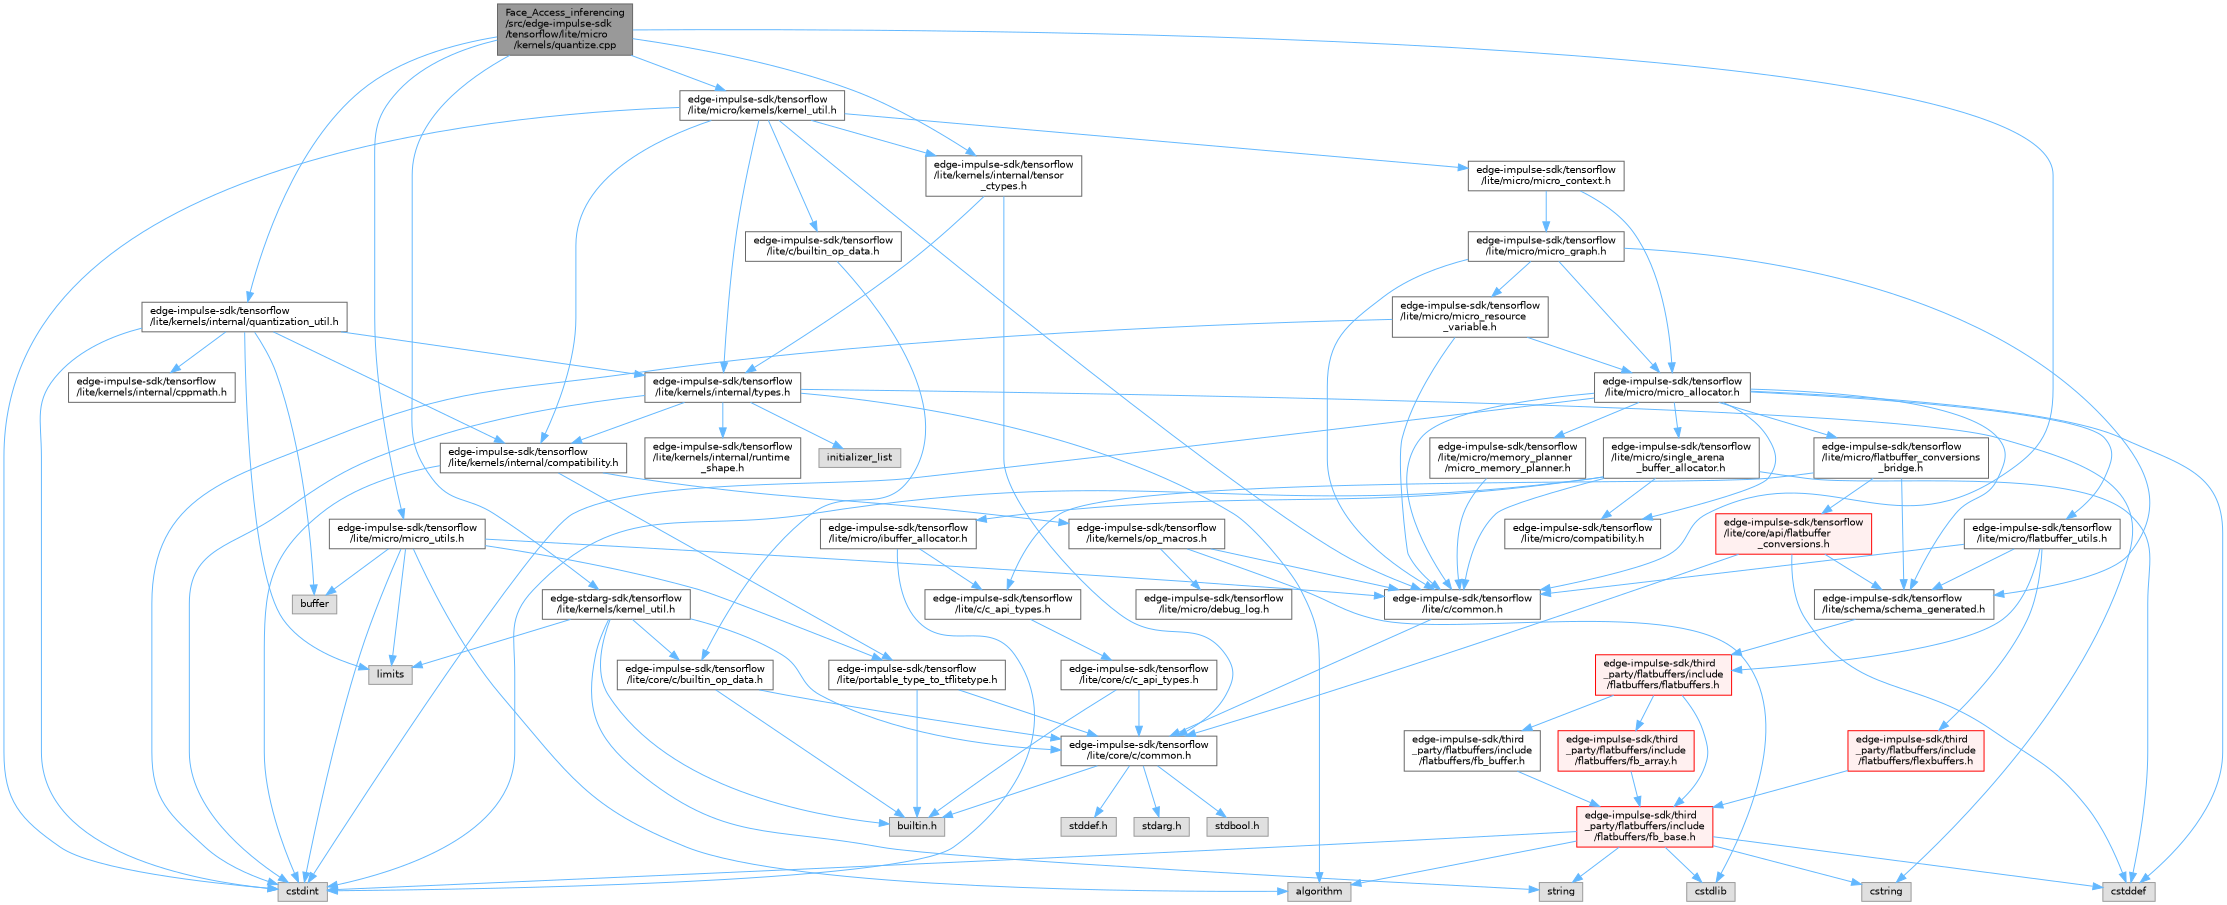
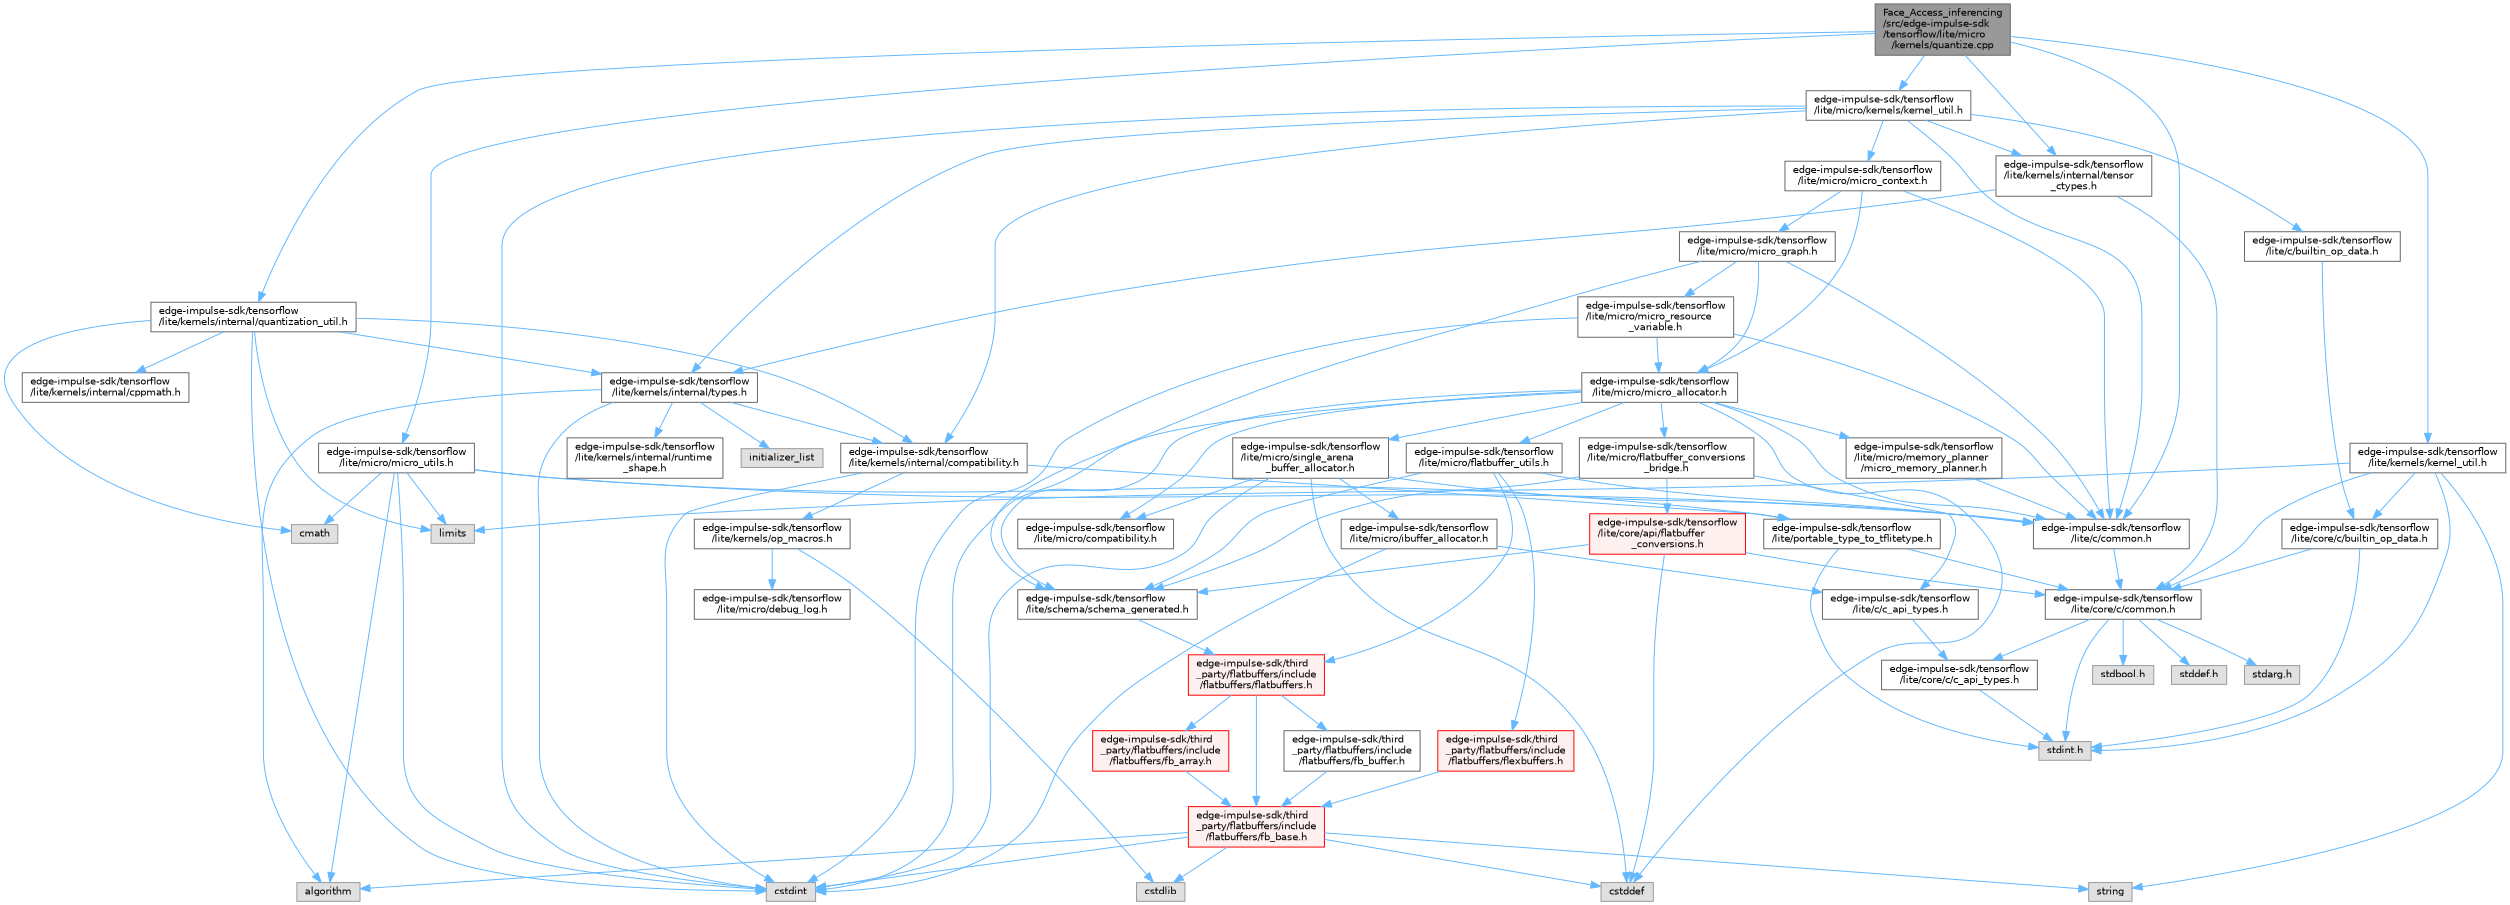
(1300, 568) -> (2094, 293)
(315, 604) -> (315, 534)
(616, 604) -> (2428, 458)
(1139, 708) -> (2046, 638)
(917, 827) -> (2065, 751)
(1886, 892) -> none
